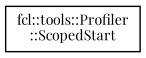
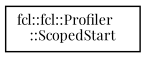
(73, 29) -> (73, 29)
